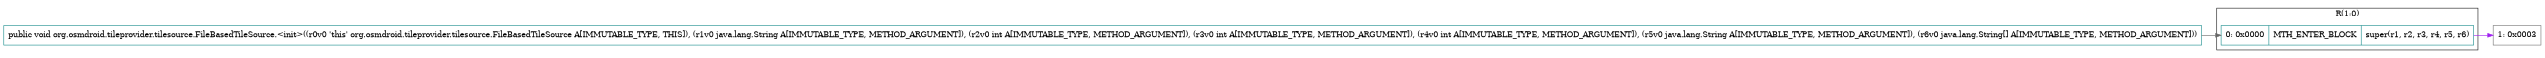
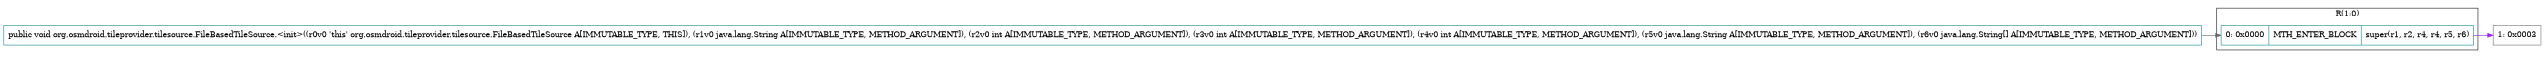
(2417, 35) -> (2417, 35)
